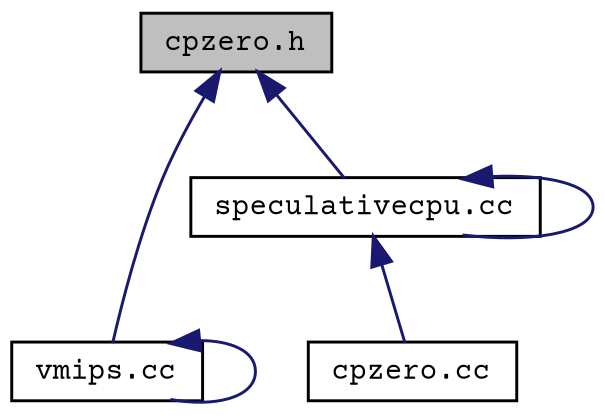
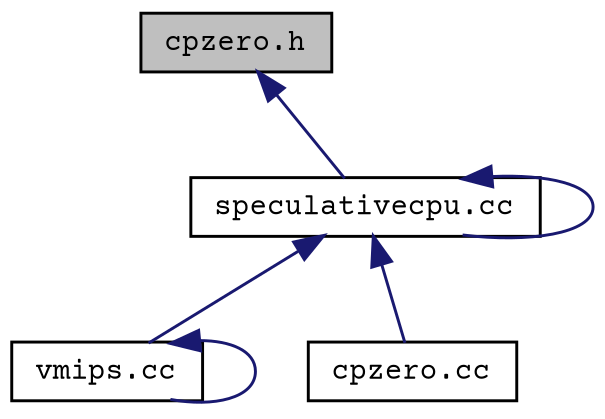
(149, 216) -> (223, 297)
